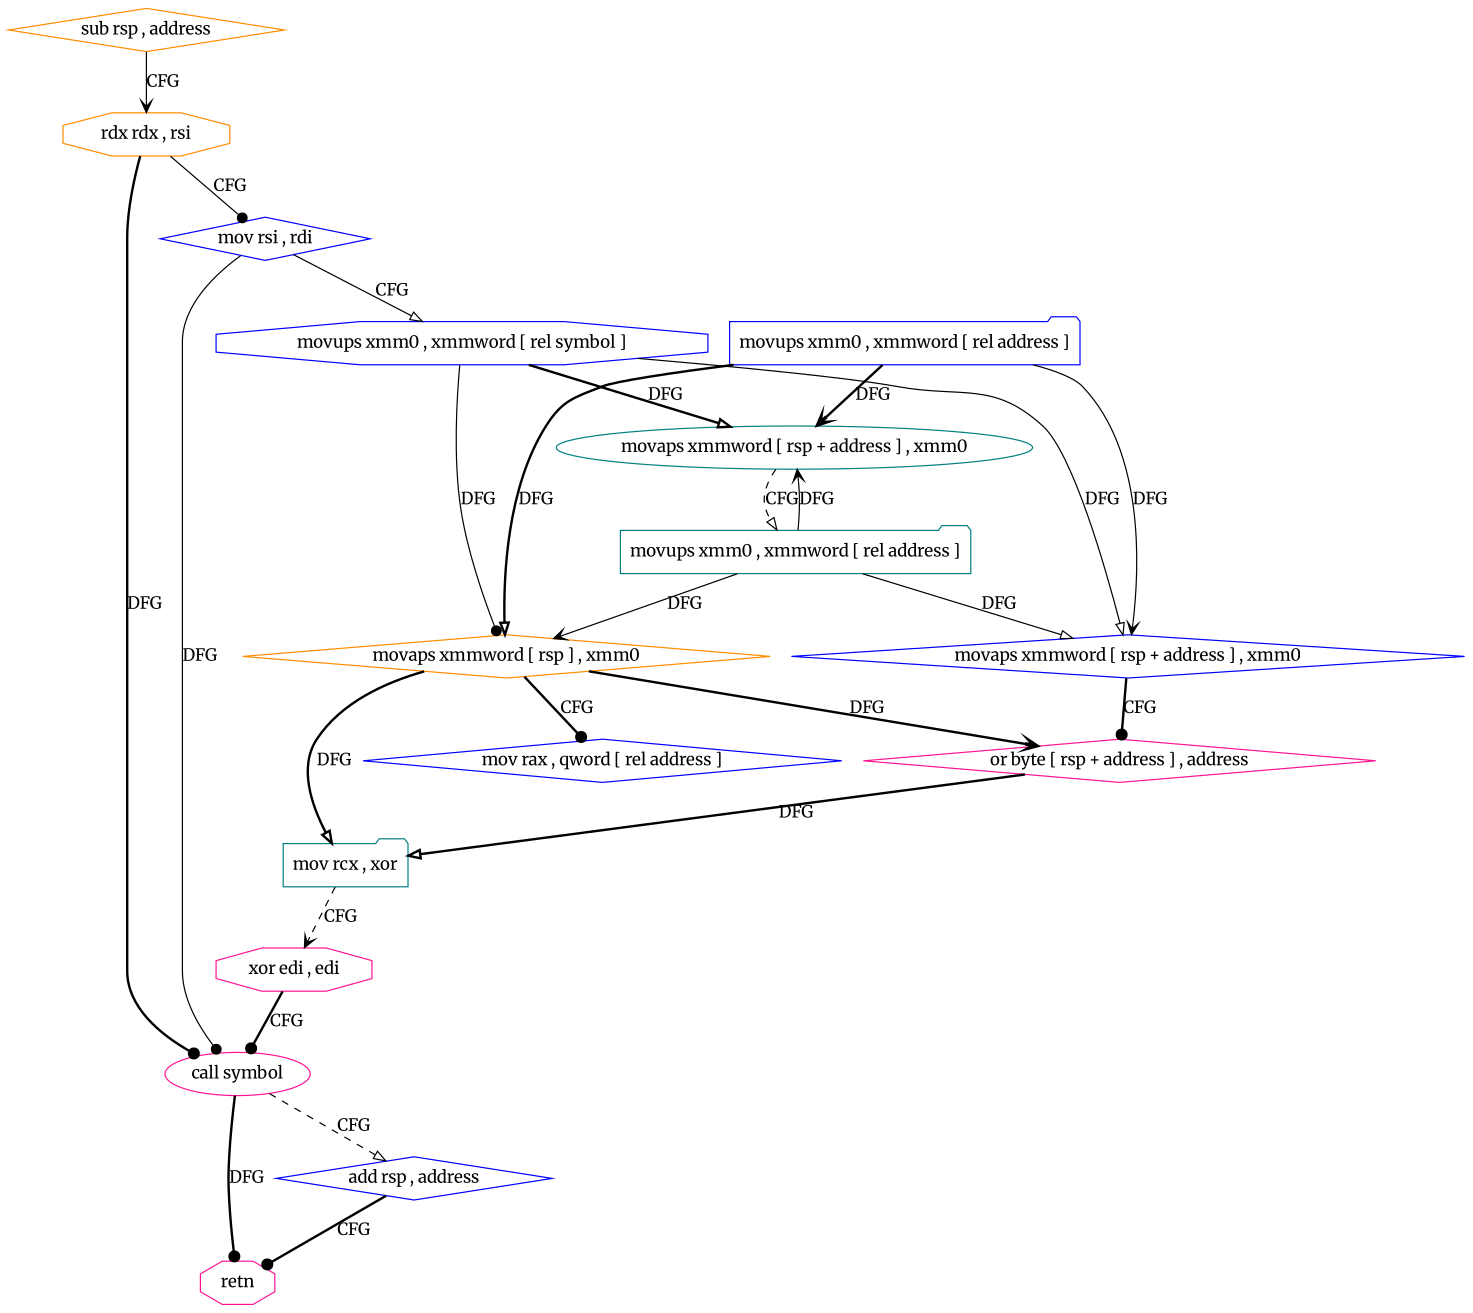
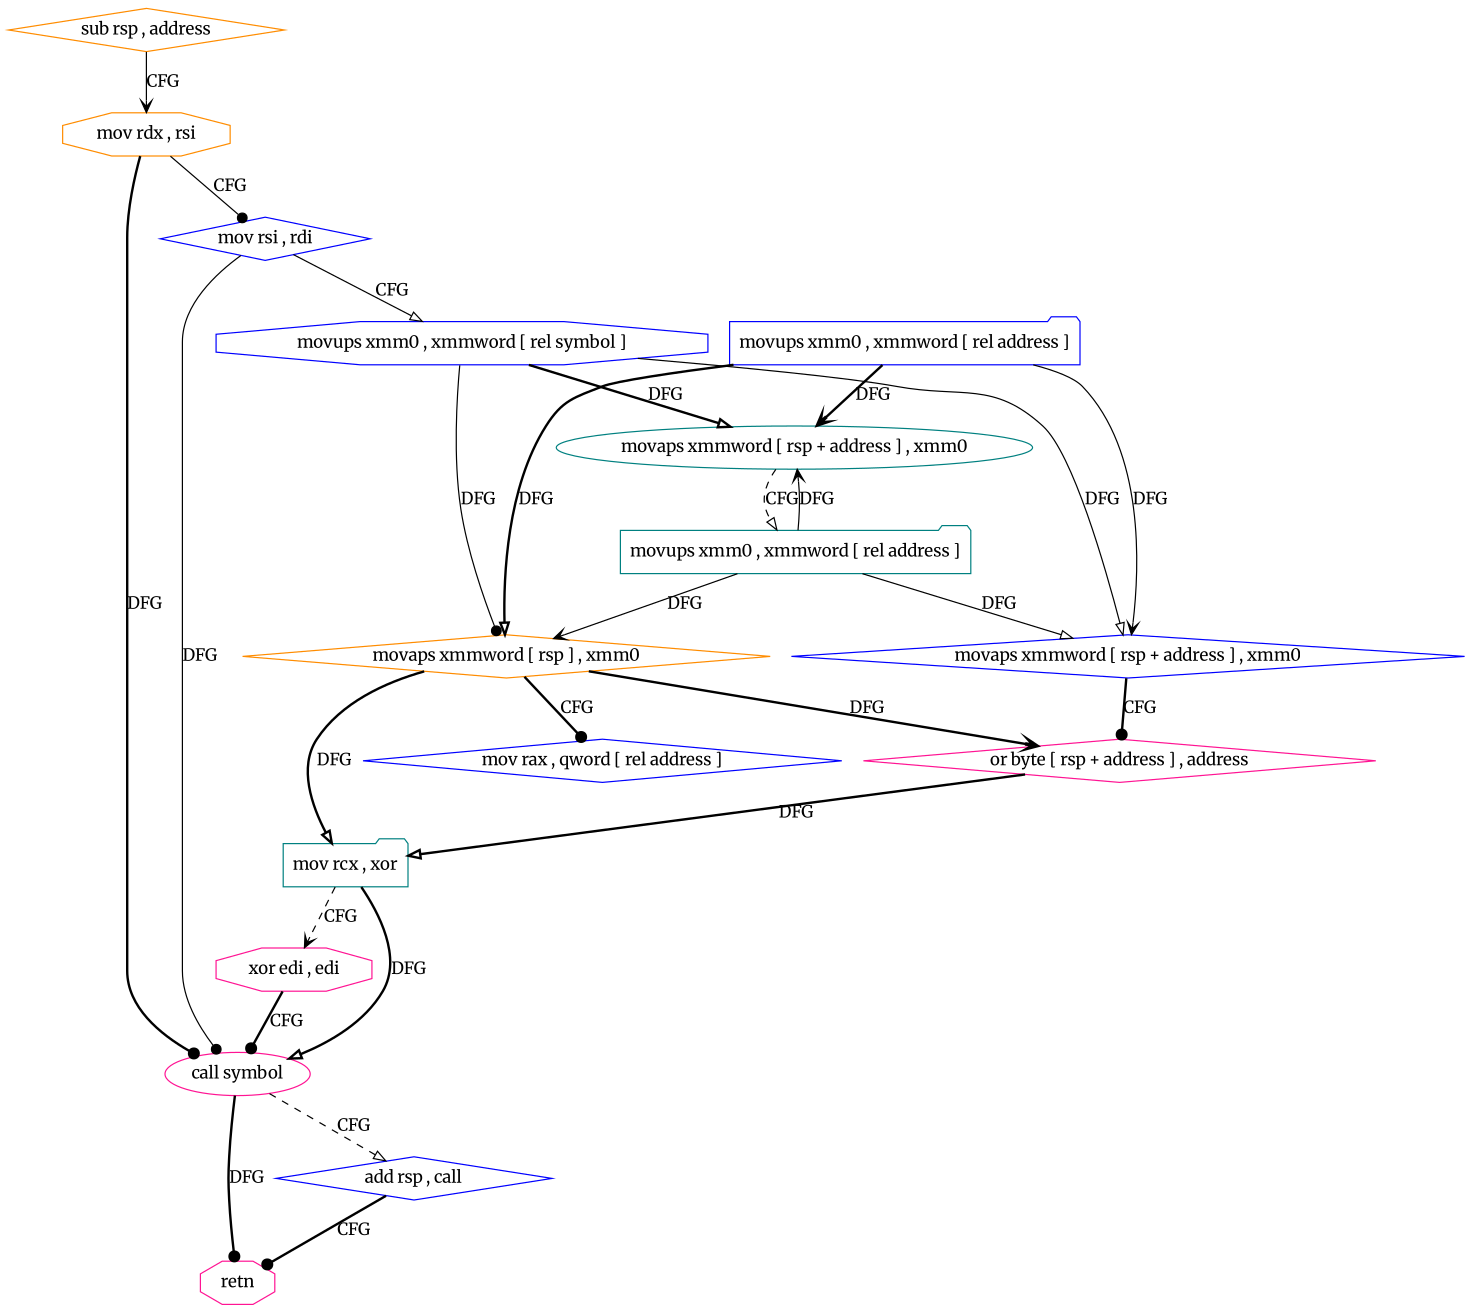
(146, 134) -> (146, 134)
none -> (384, 988)
(414, 1178) -> (414, 1178)
